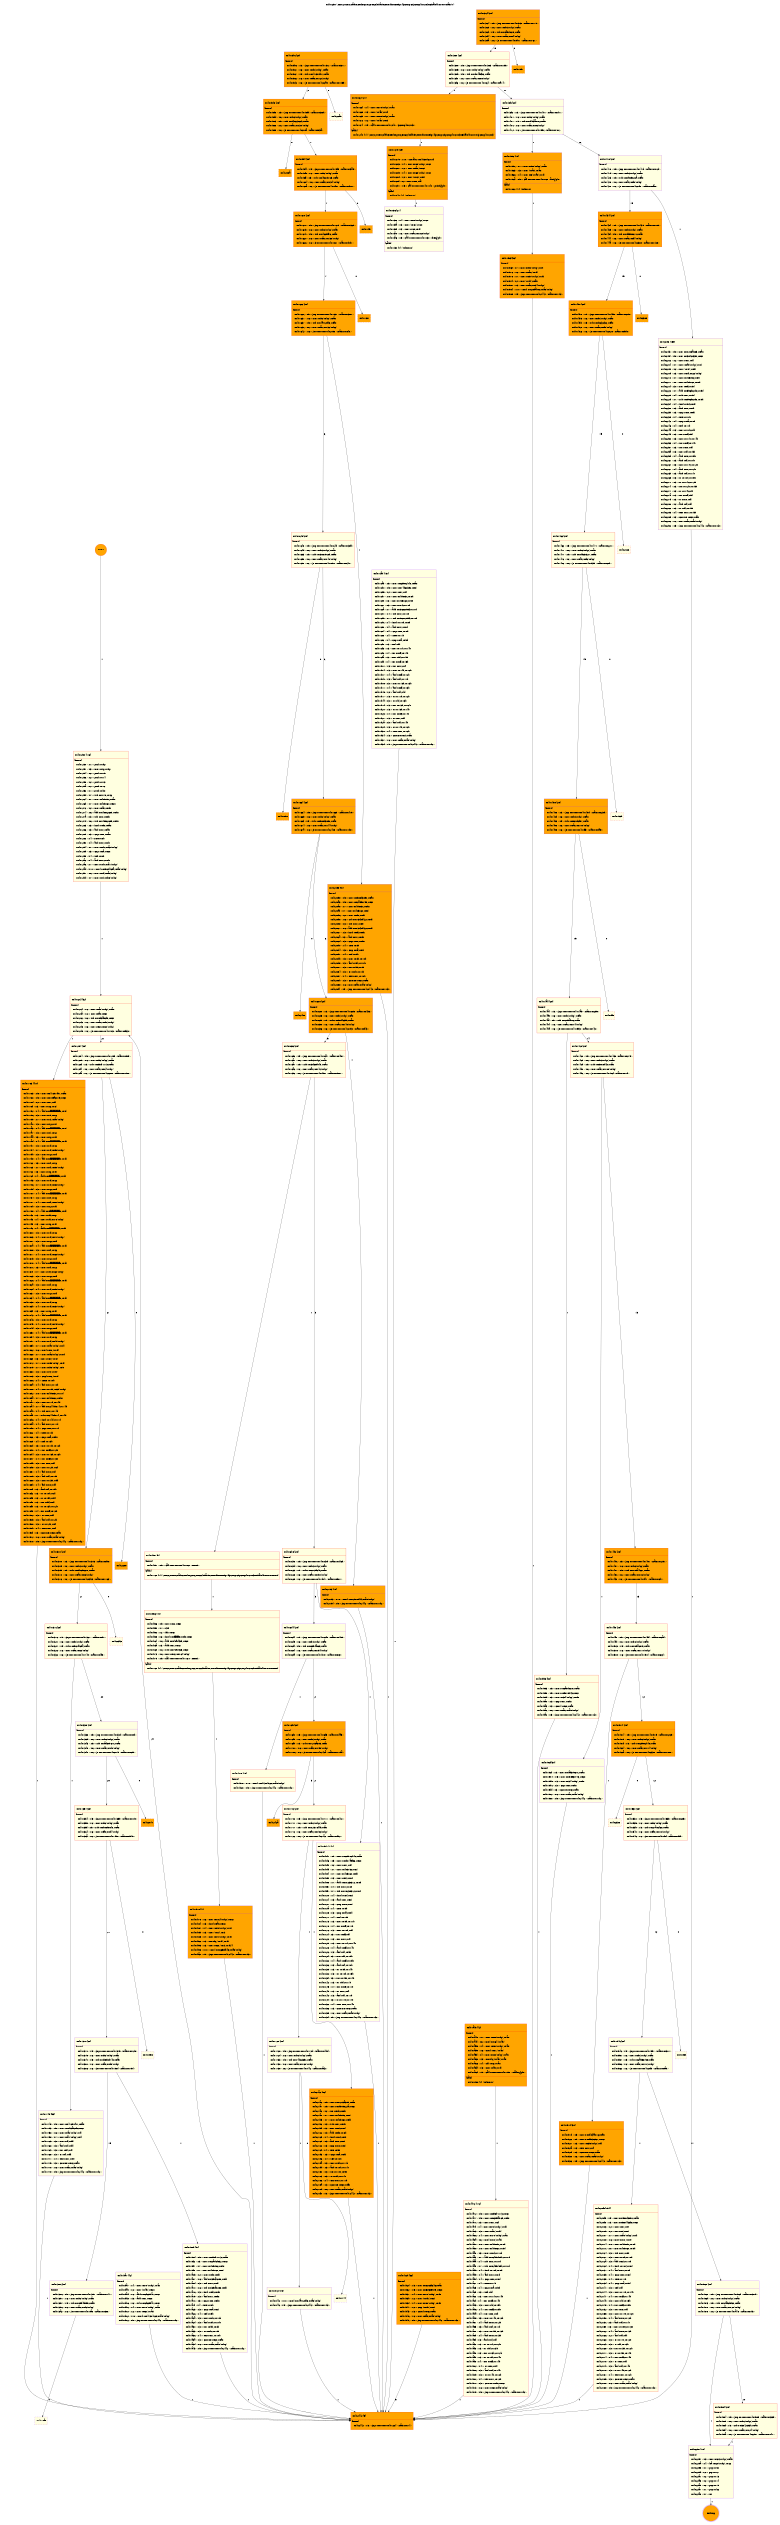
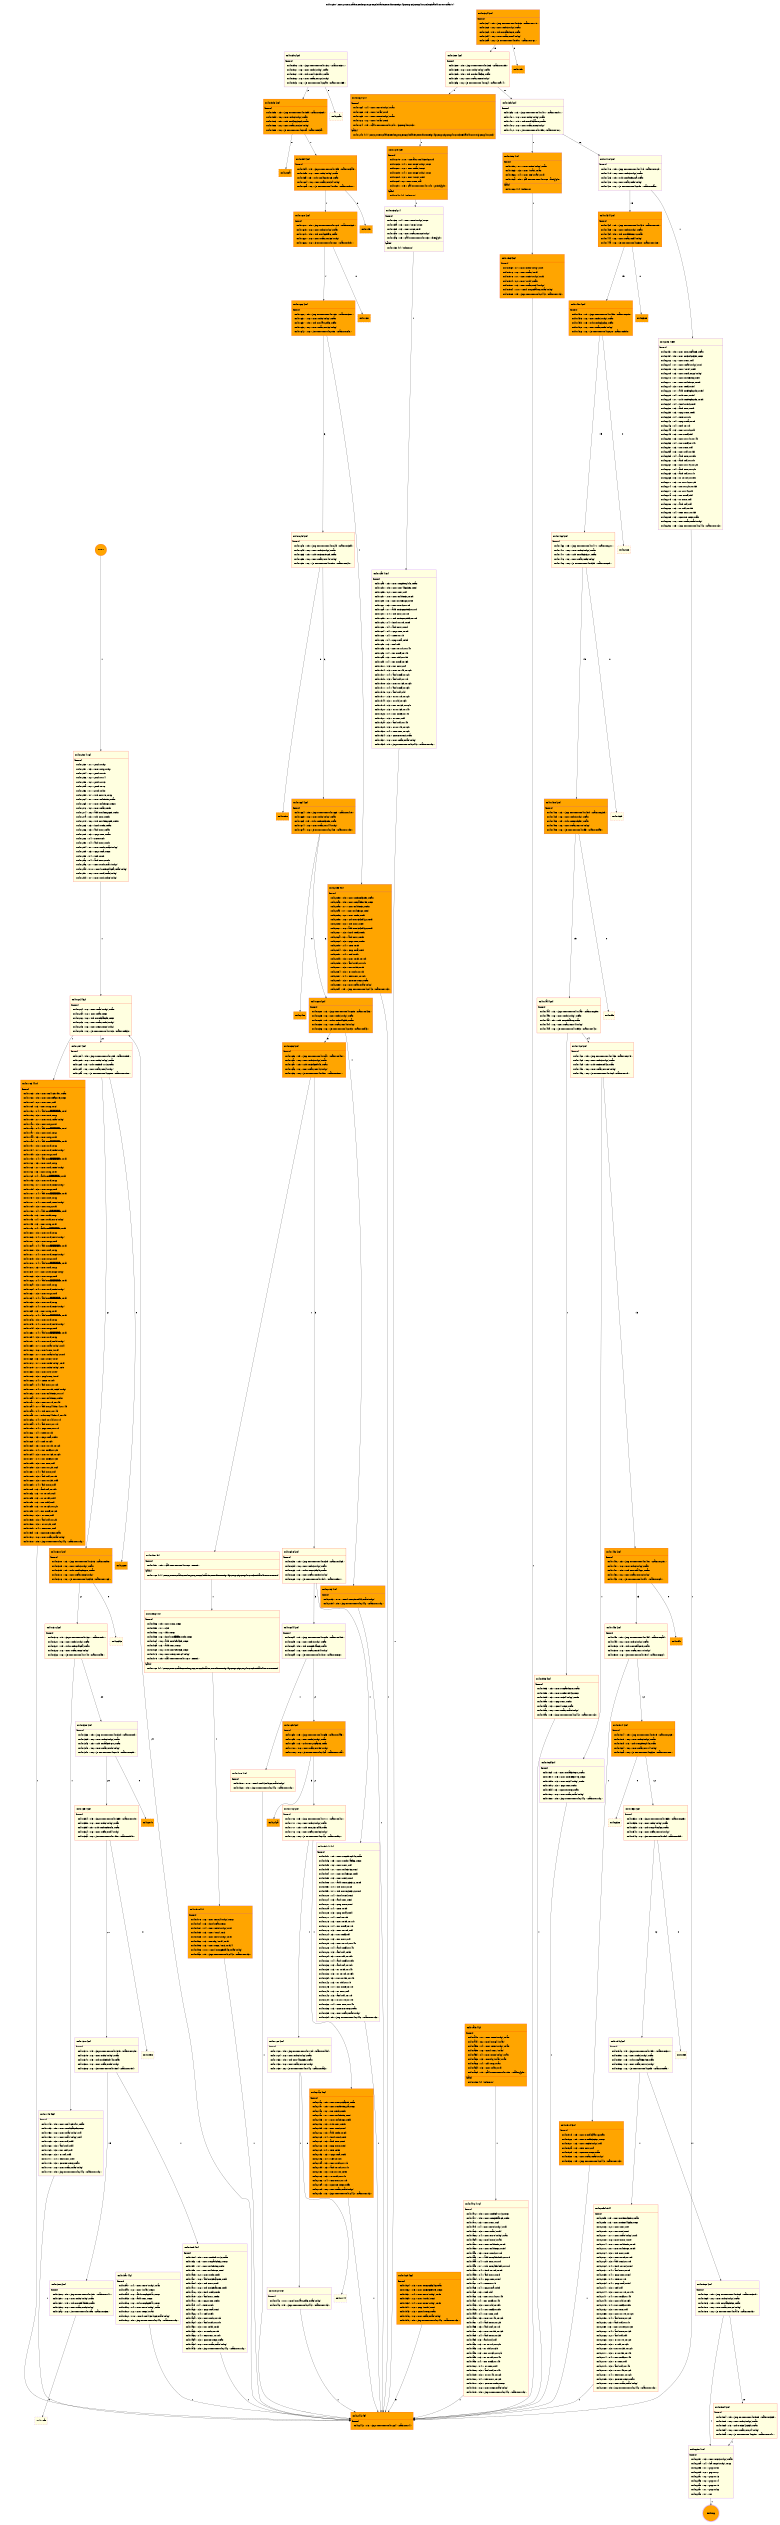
(316, 69) -> (316, 69)
none -> (410, 410)
(314, 1060) -> (314, 1060)
none -> (676, 1641)
